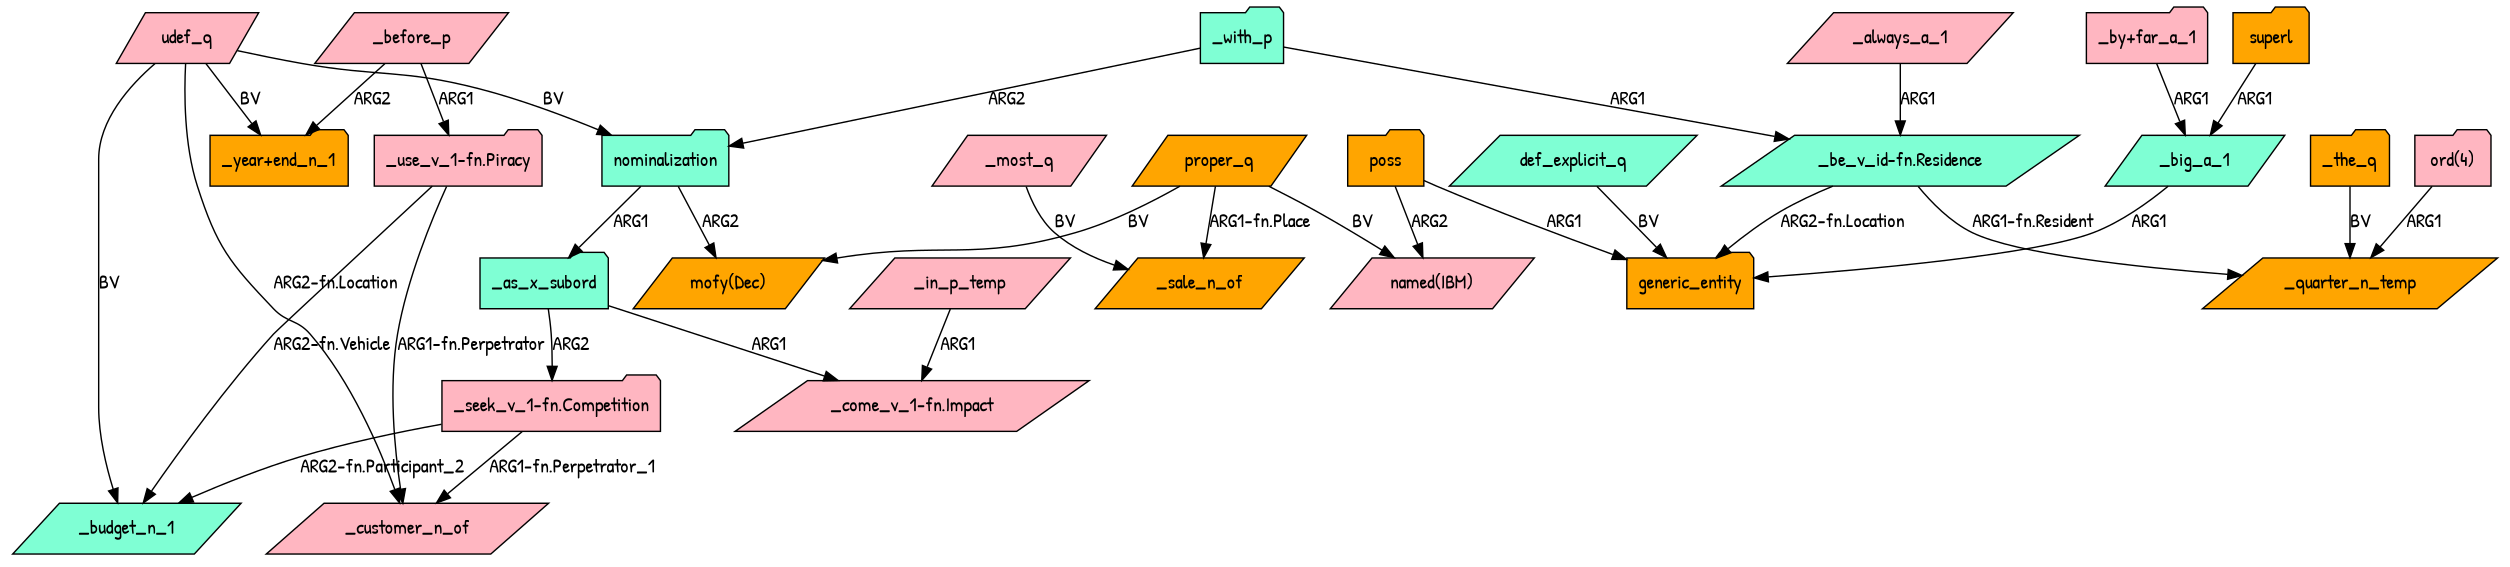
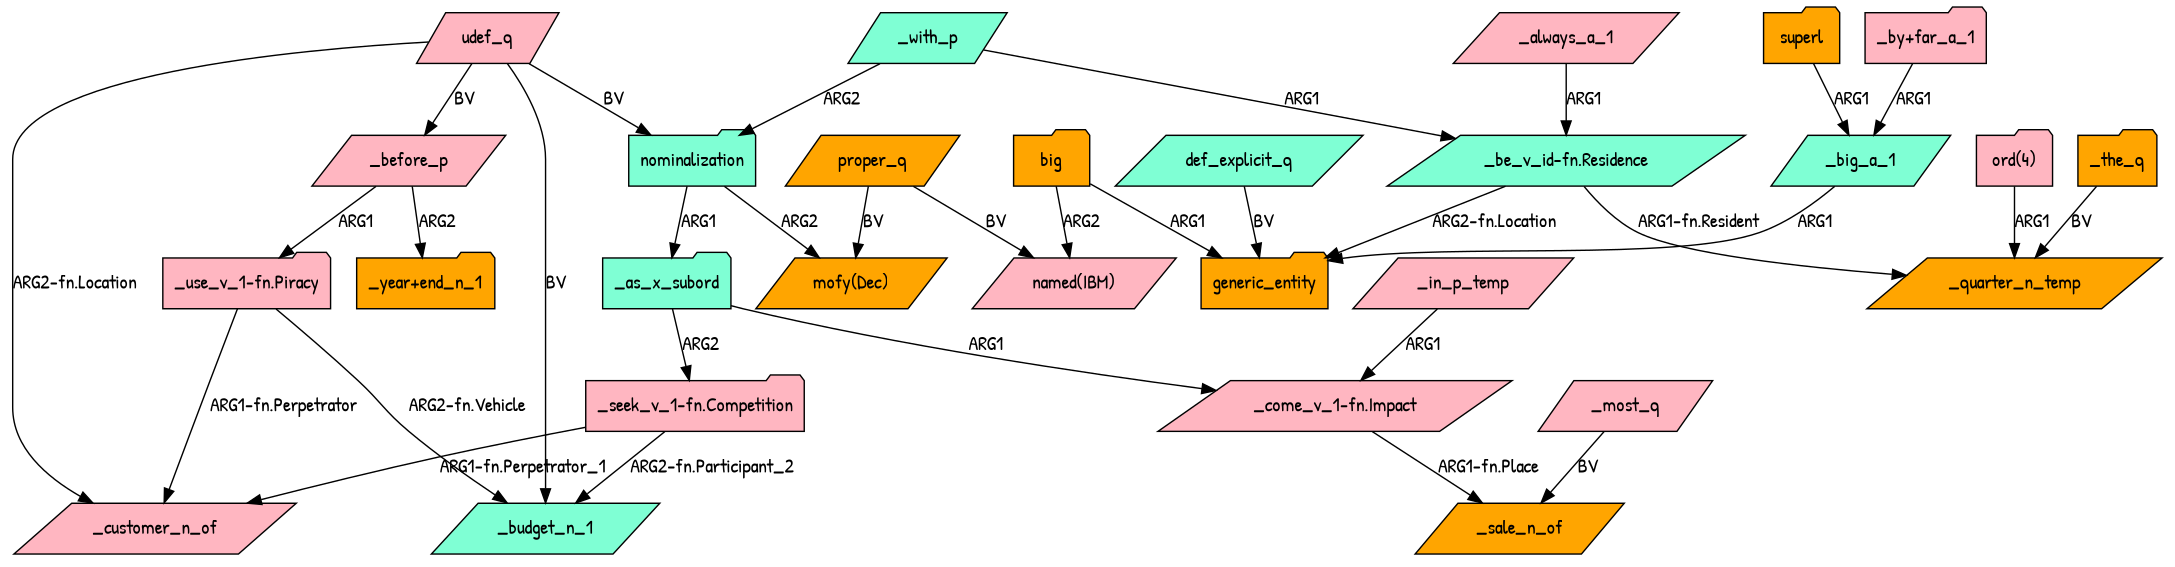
(1242, 38) -> (928, 38)
(229, 94) -> (452, 93)
(1386, 161) -> (1052, 161)
(1211, 215) -> (1421, 463)
